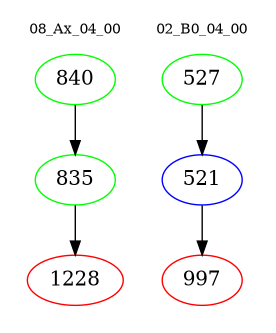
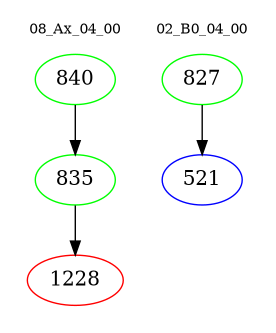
(202, 79) -> (202, 79)
(202, 280) -> none
